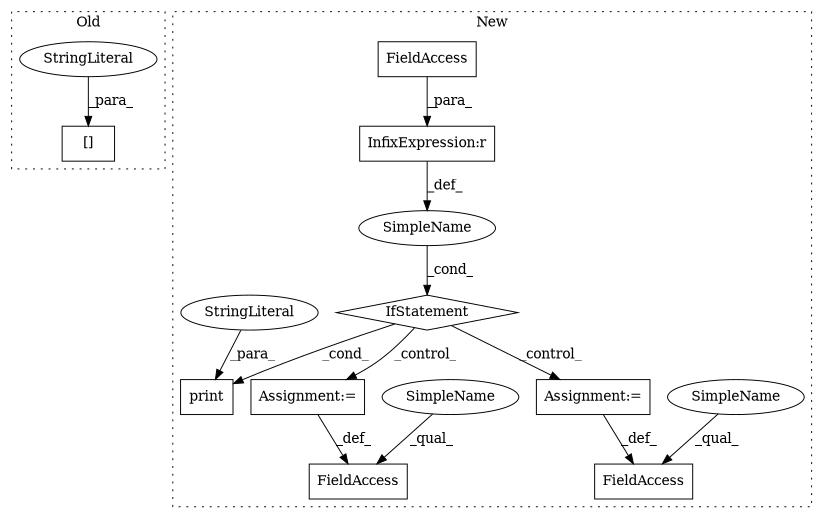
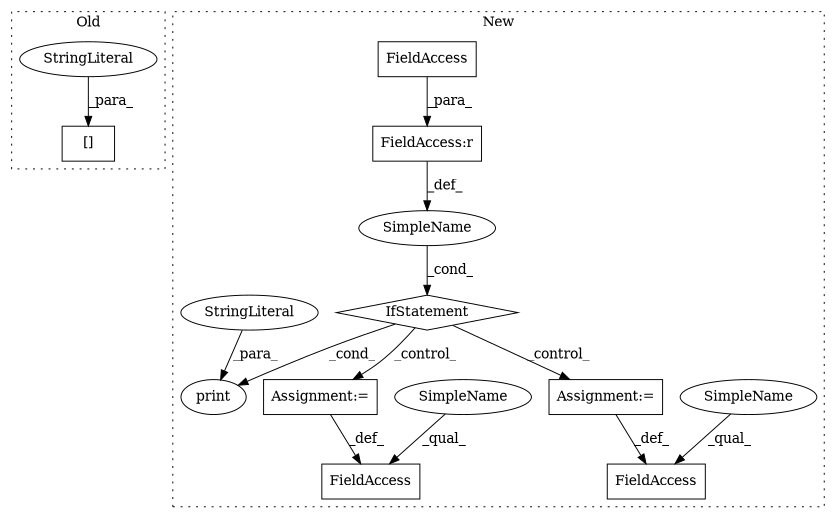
(427, 144) -> (427, 144)
(207, 397) -> (214, 397)
